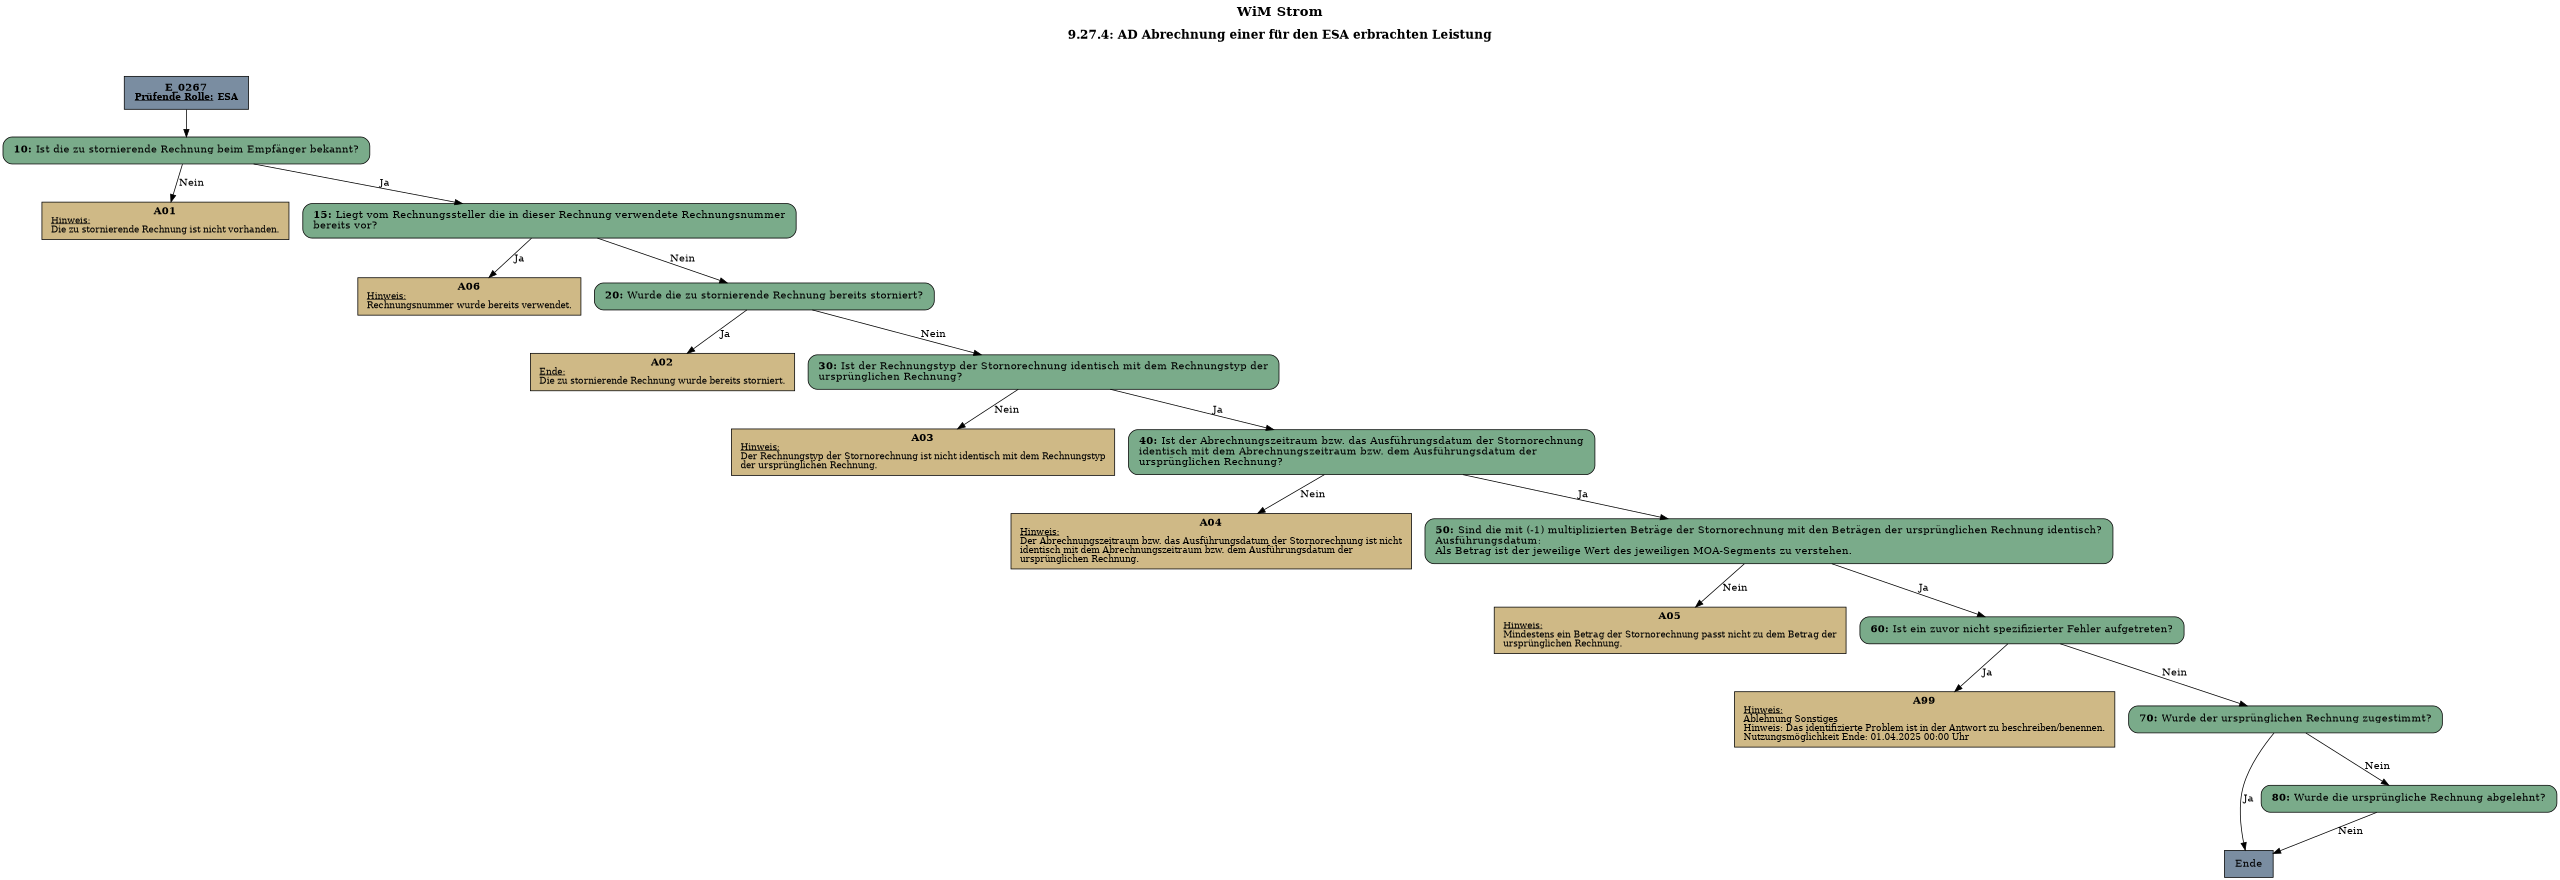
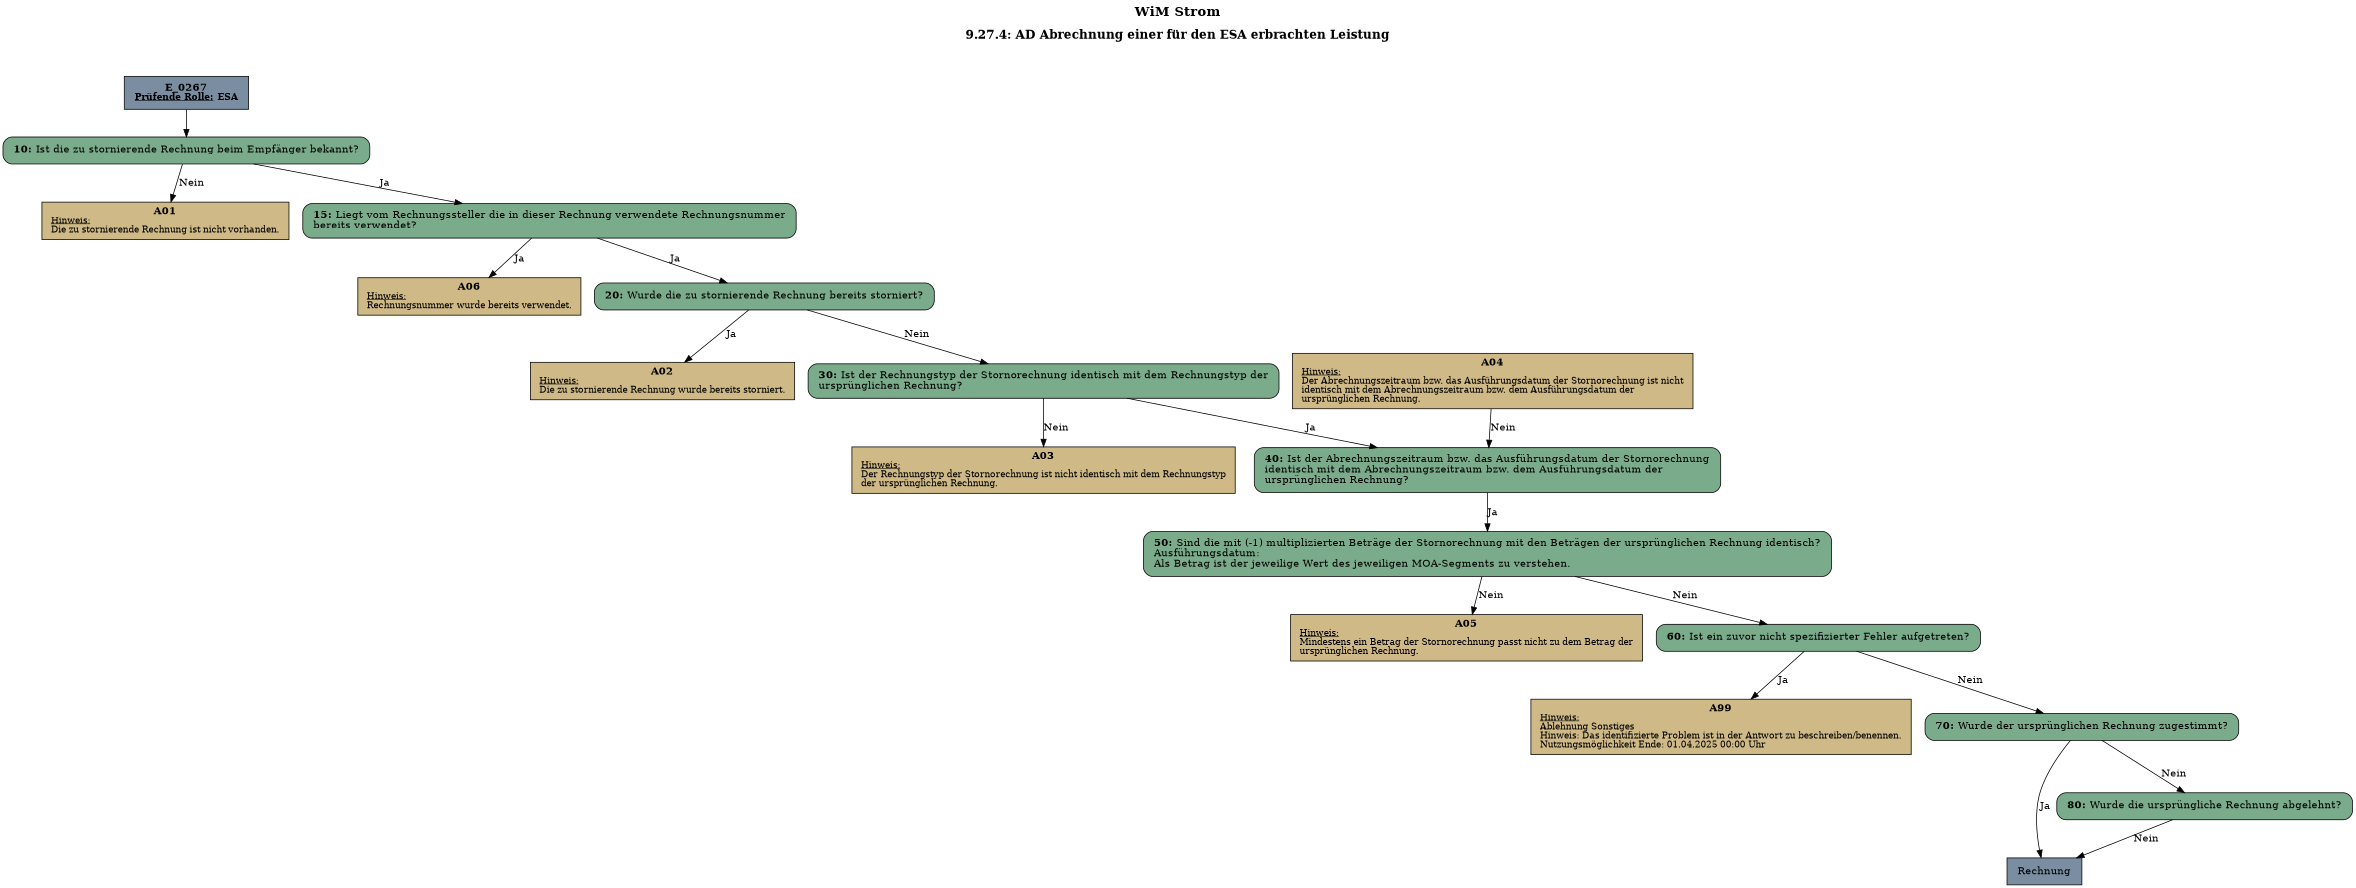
(345, 225) -> (365, 225)
(683, 259) -> (675, 259)
(552, 372) -> (559, 381)
(1294, 492) -> (1490, 424)
(1924, 588) -> (1685, 596)
(2249, 864) -> (2044, 871)
